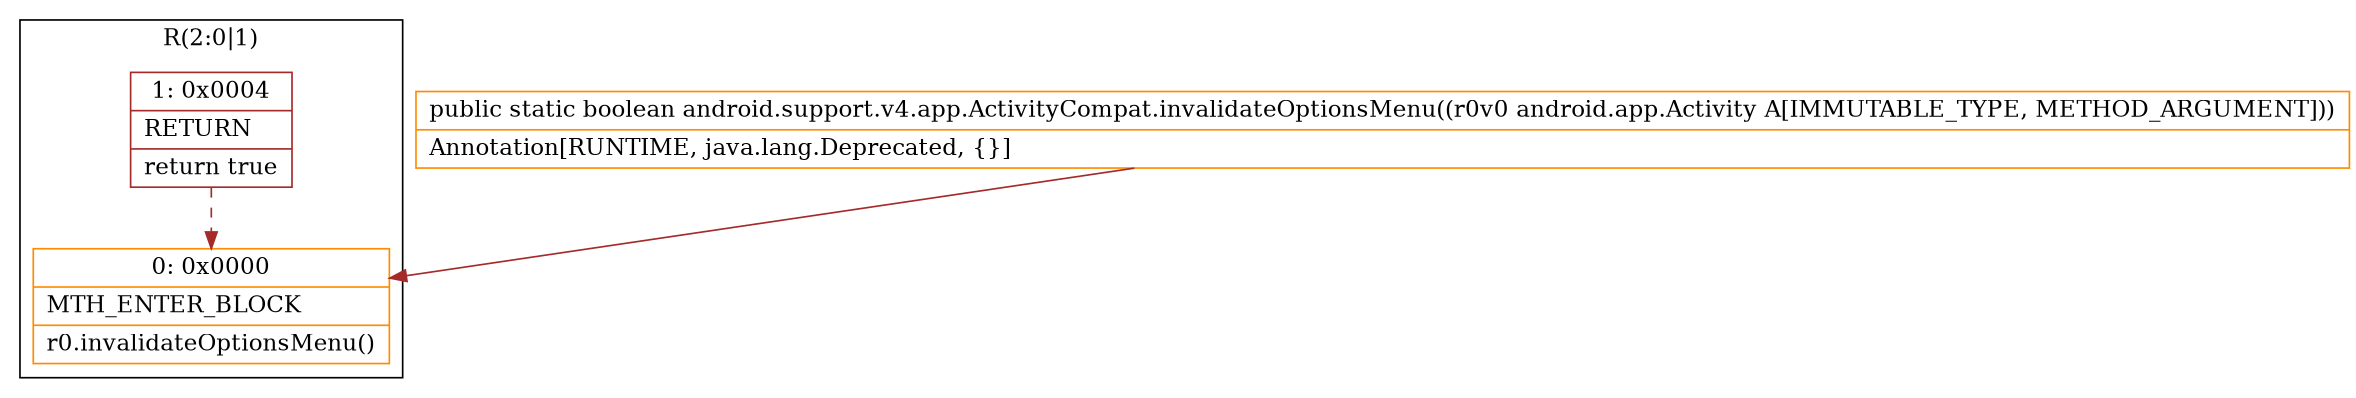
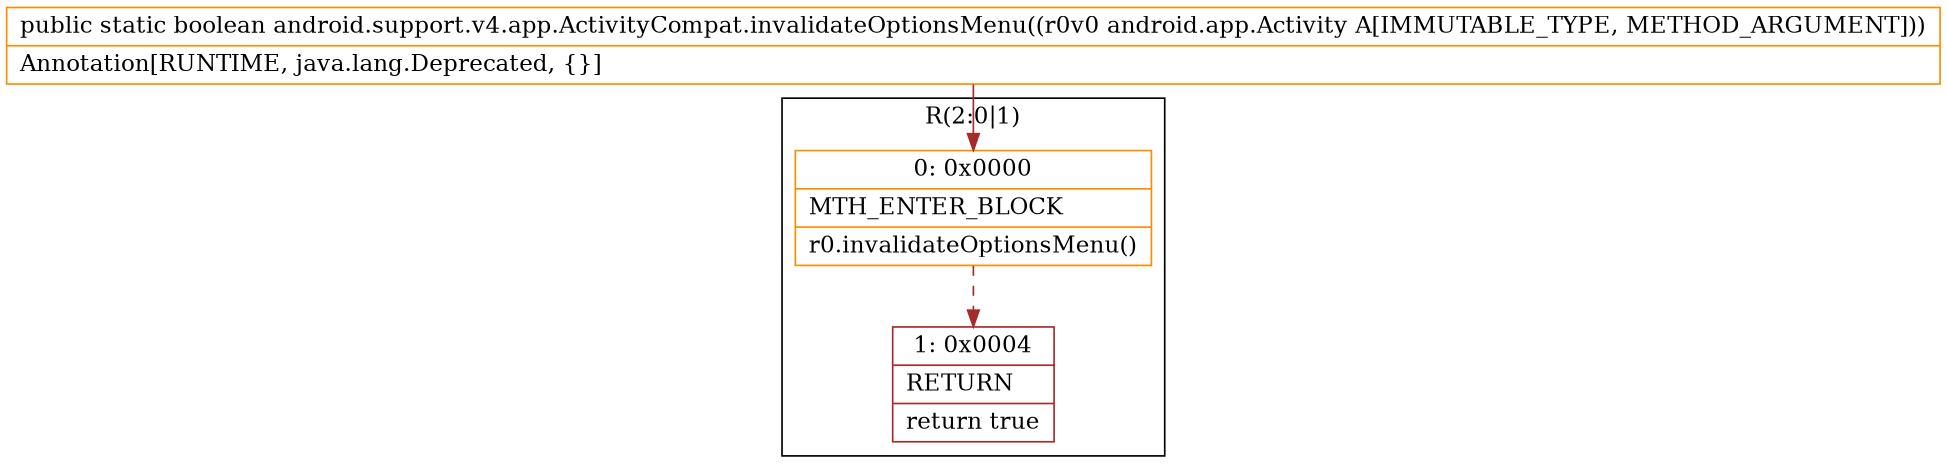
(211, 210) -> (973, 288)
